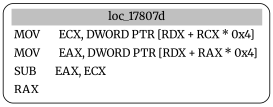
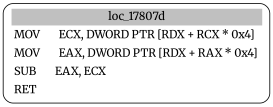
(36, 90) -> (35, 90)
